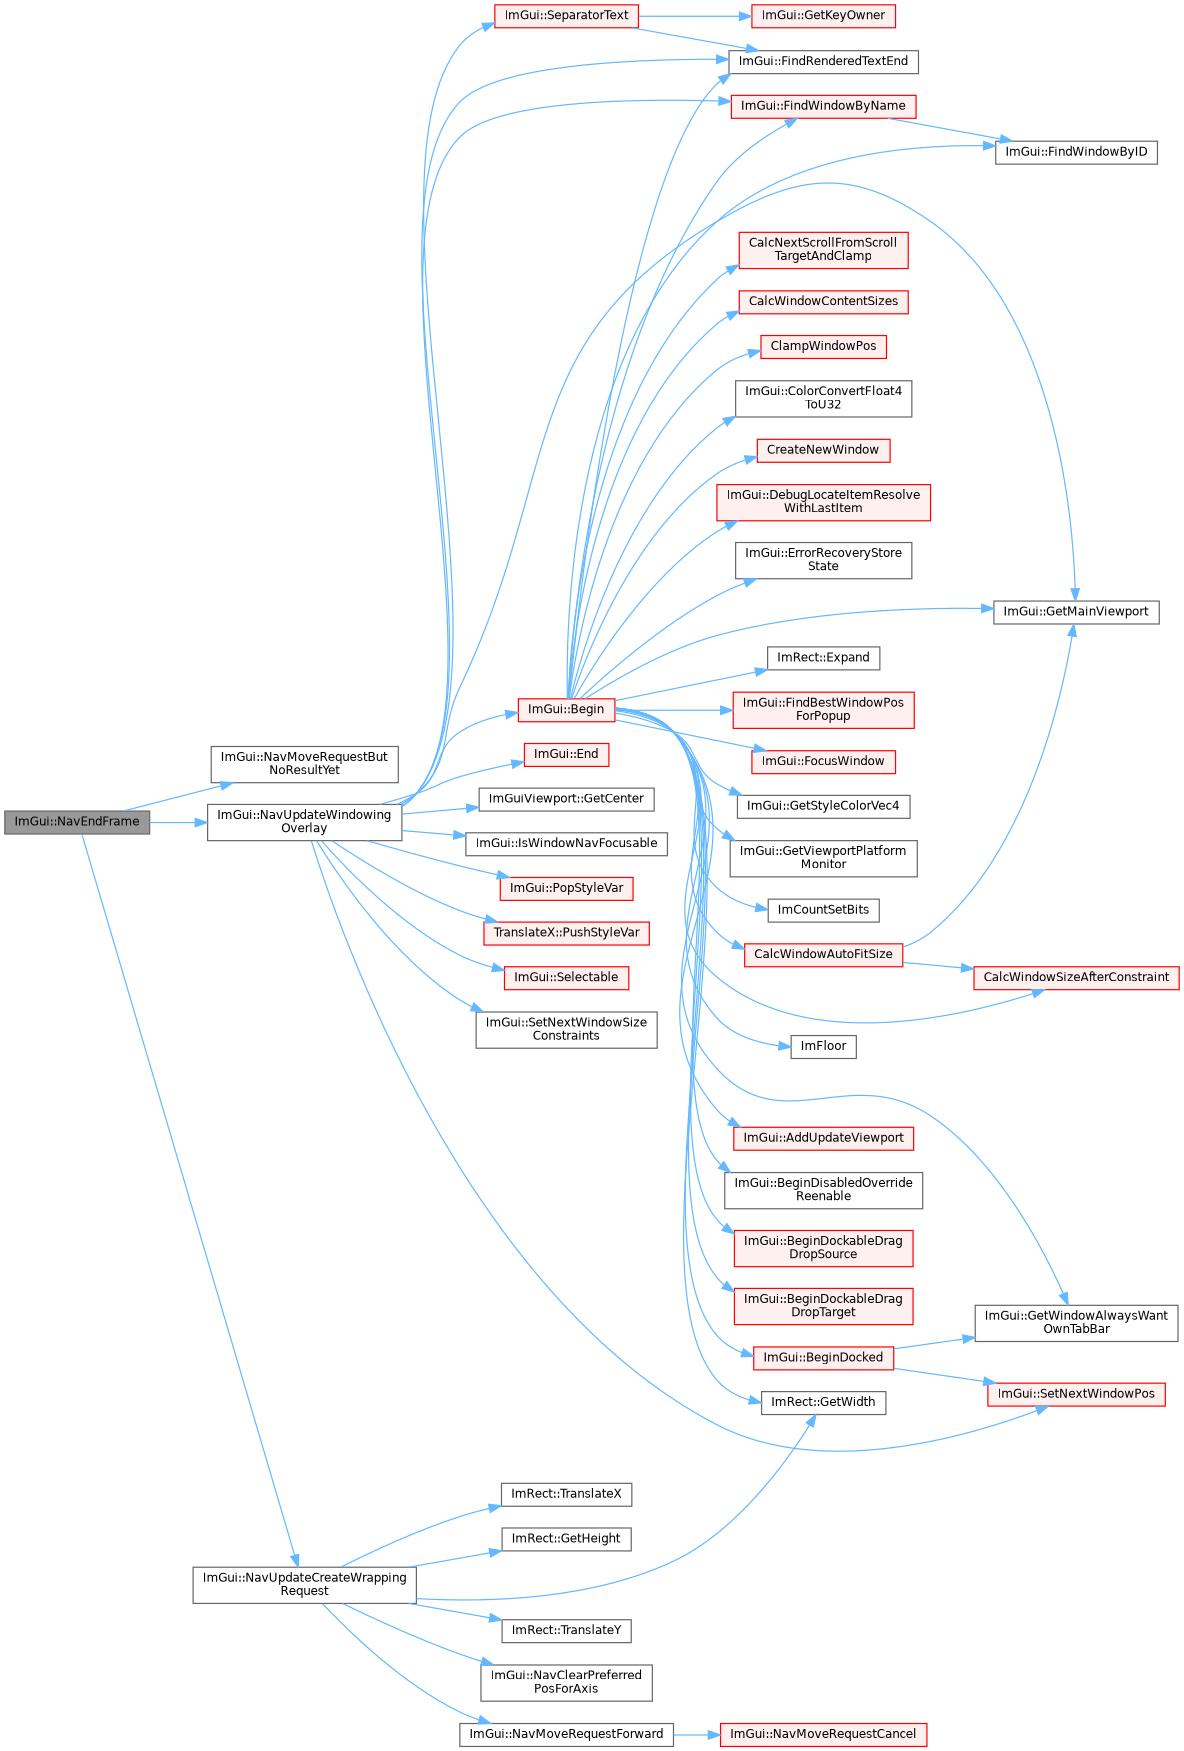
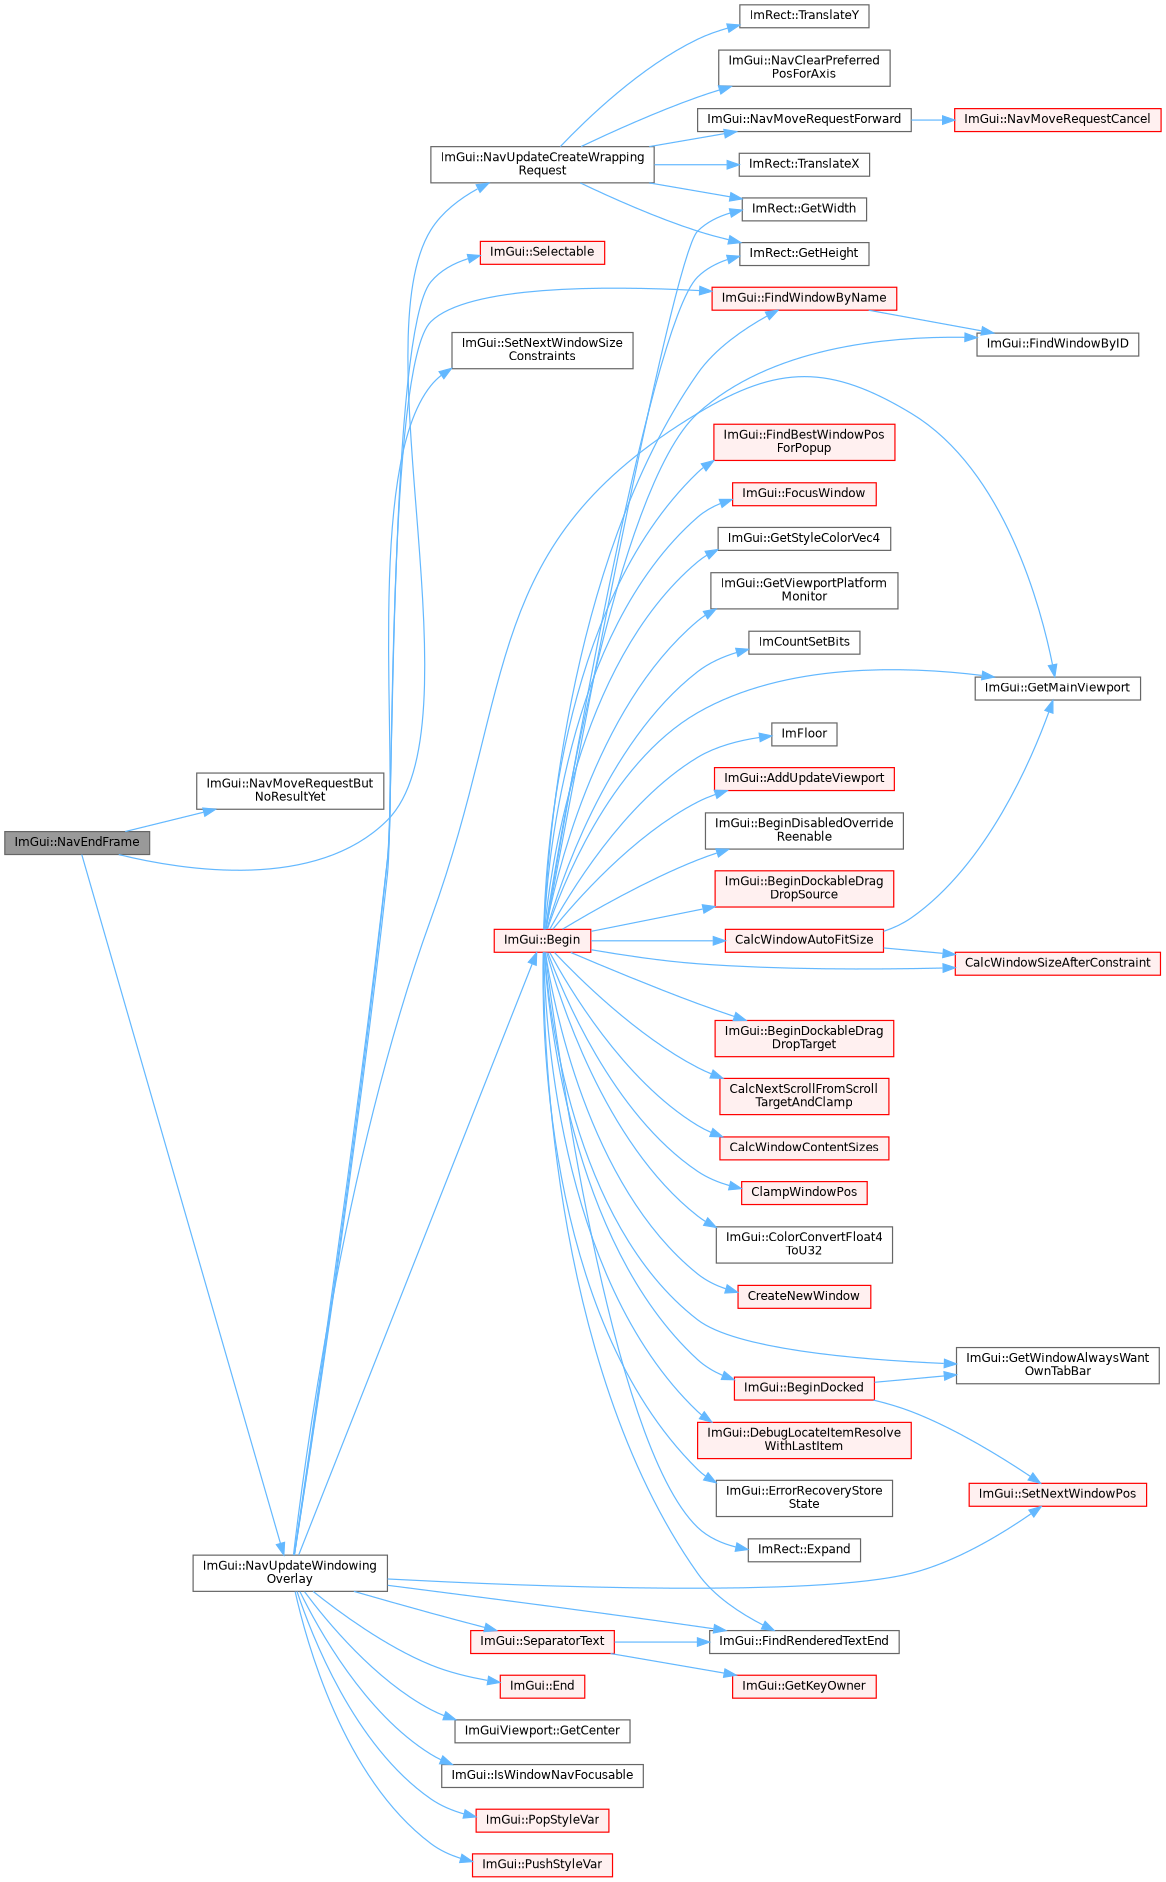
none -> (610, 582)
(567, 934) -> (543, 1865)
